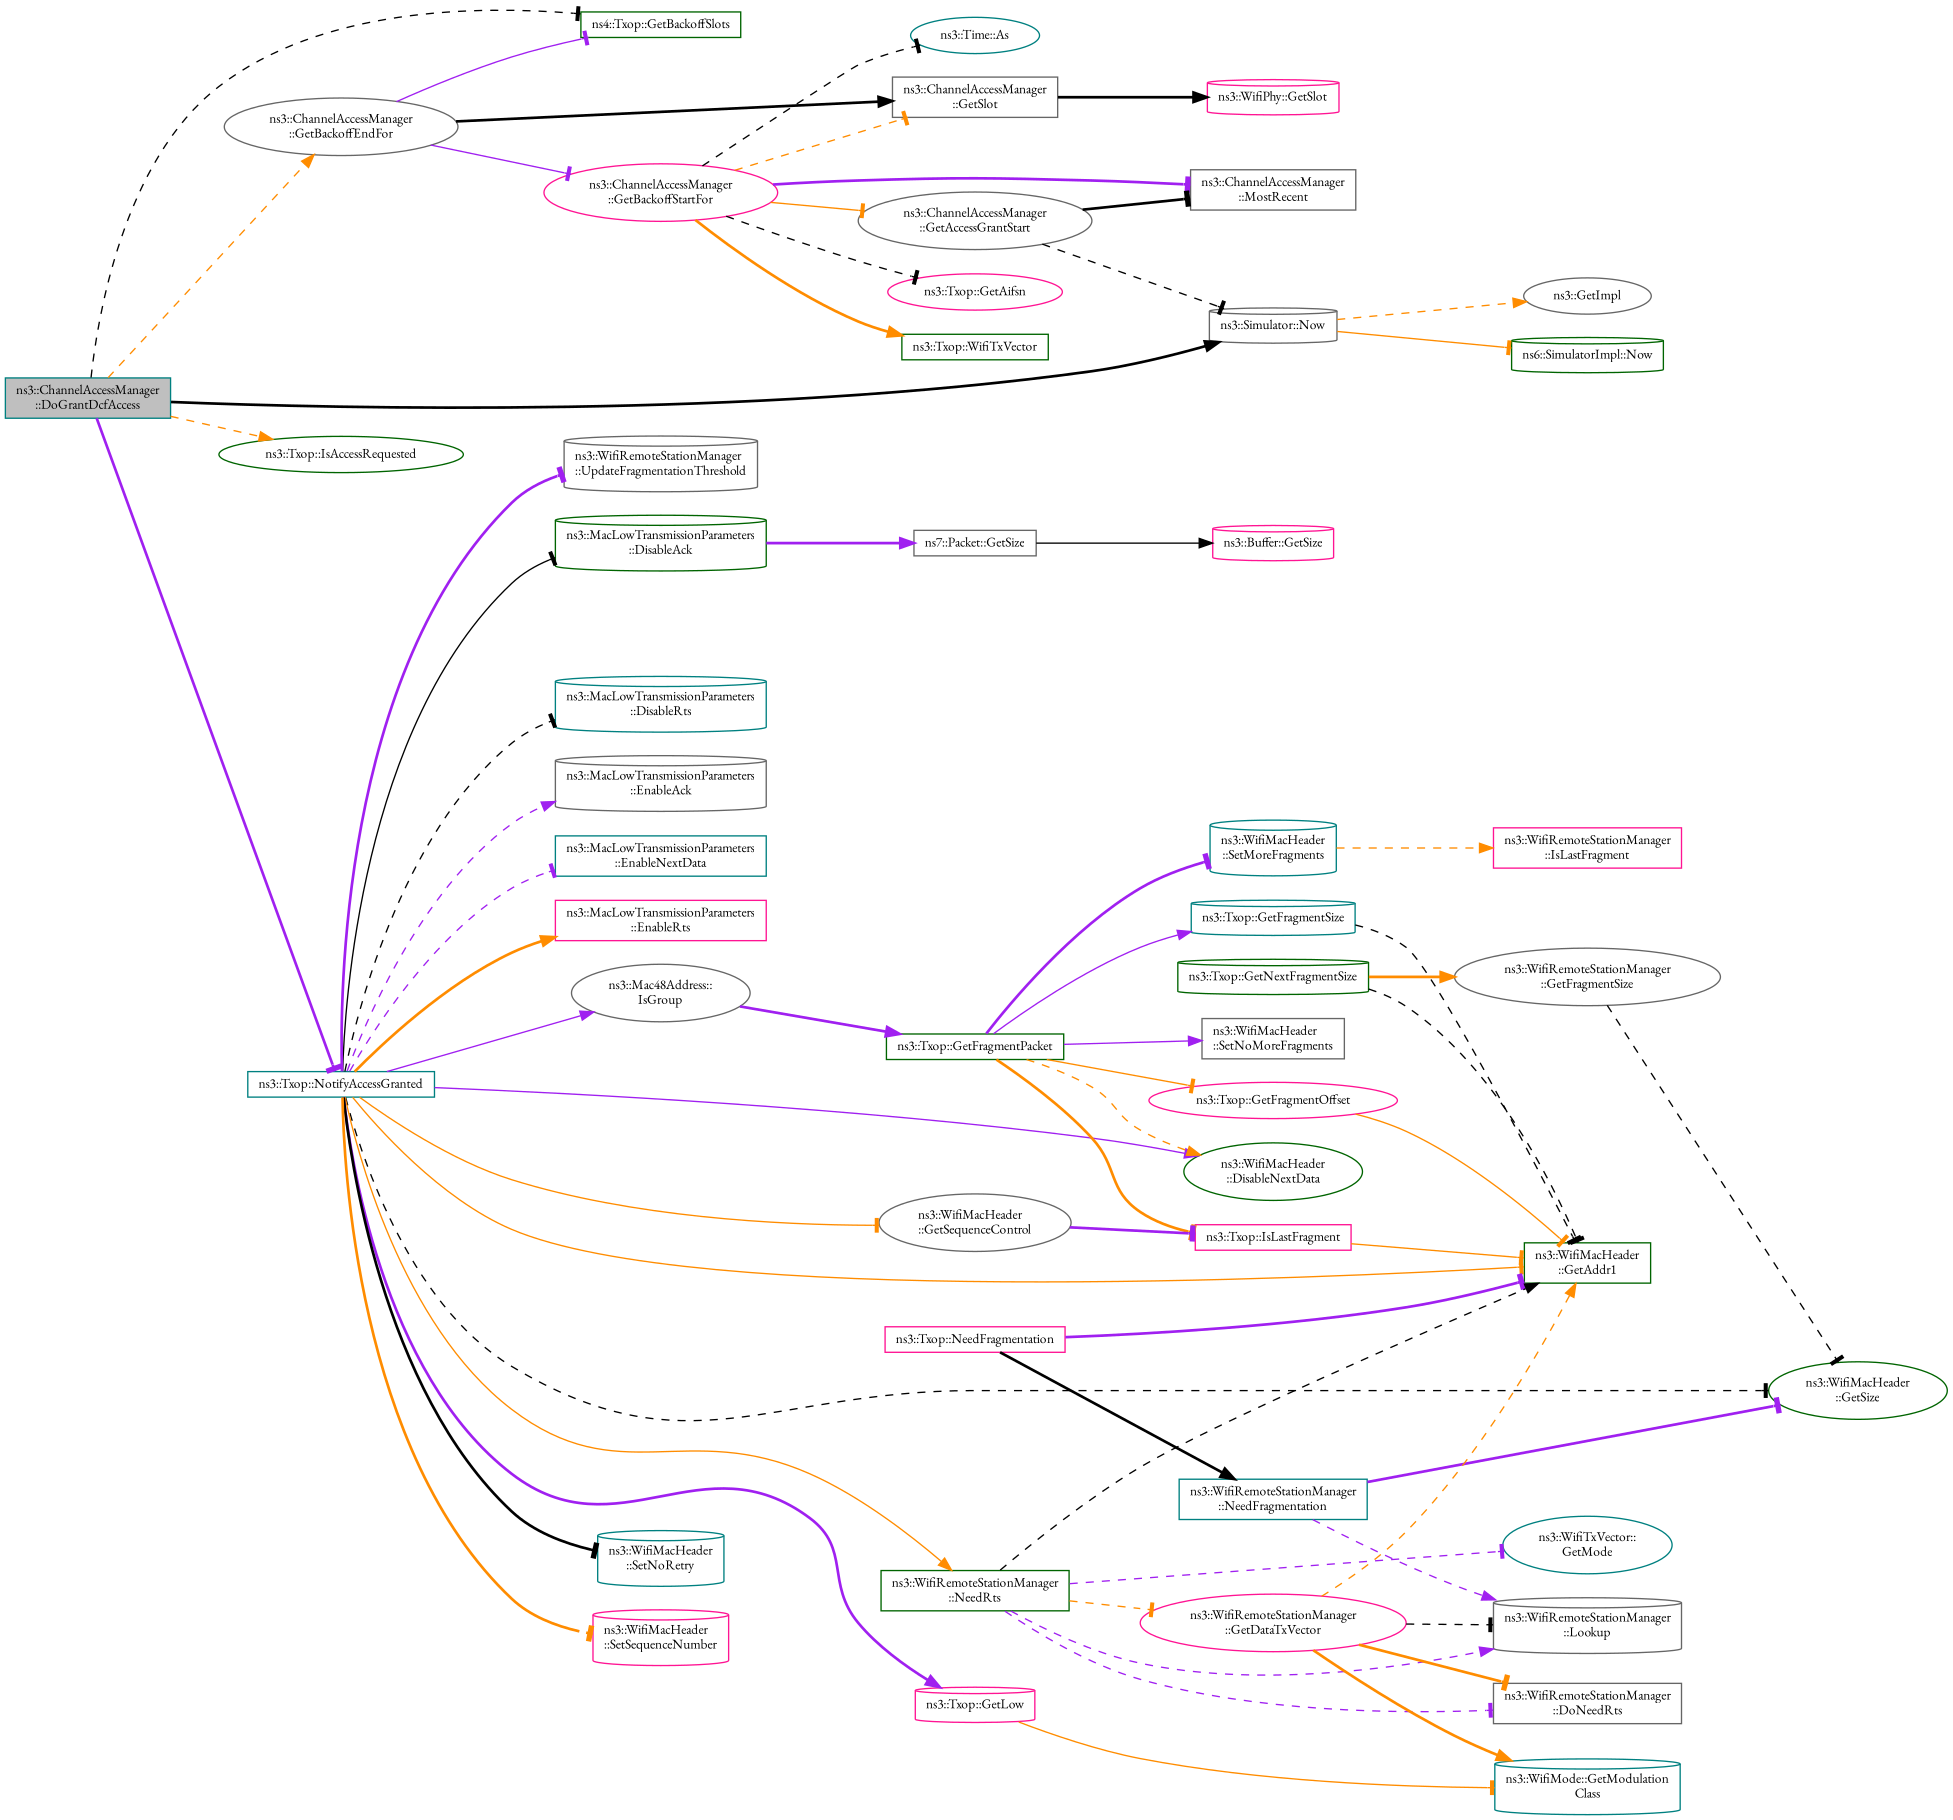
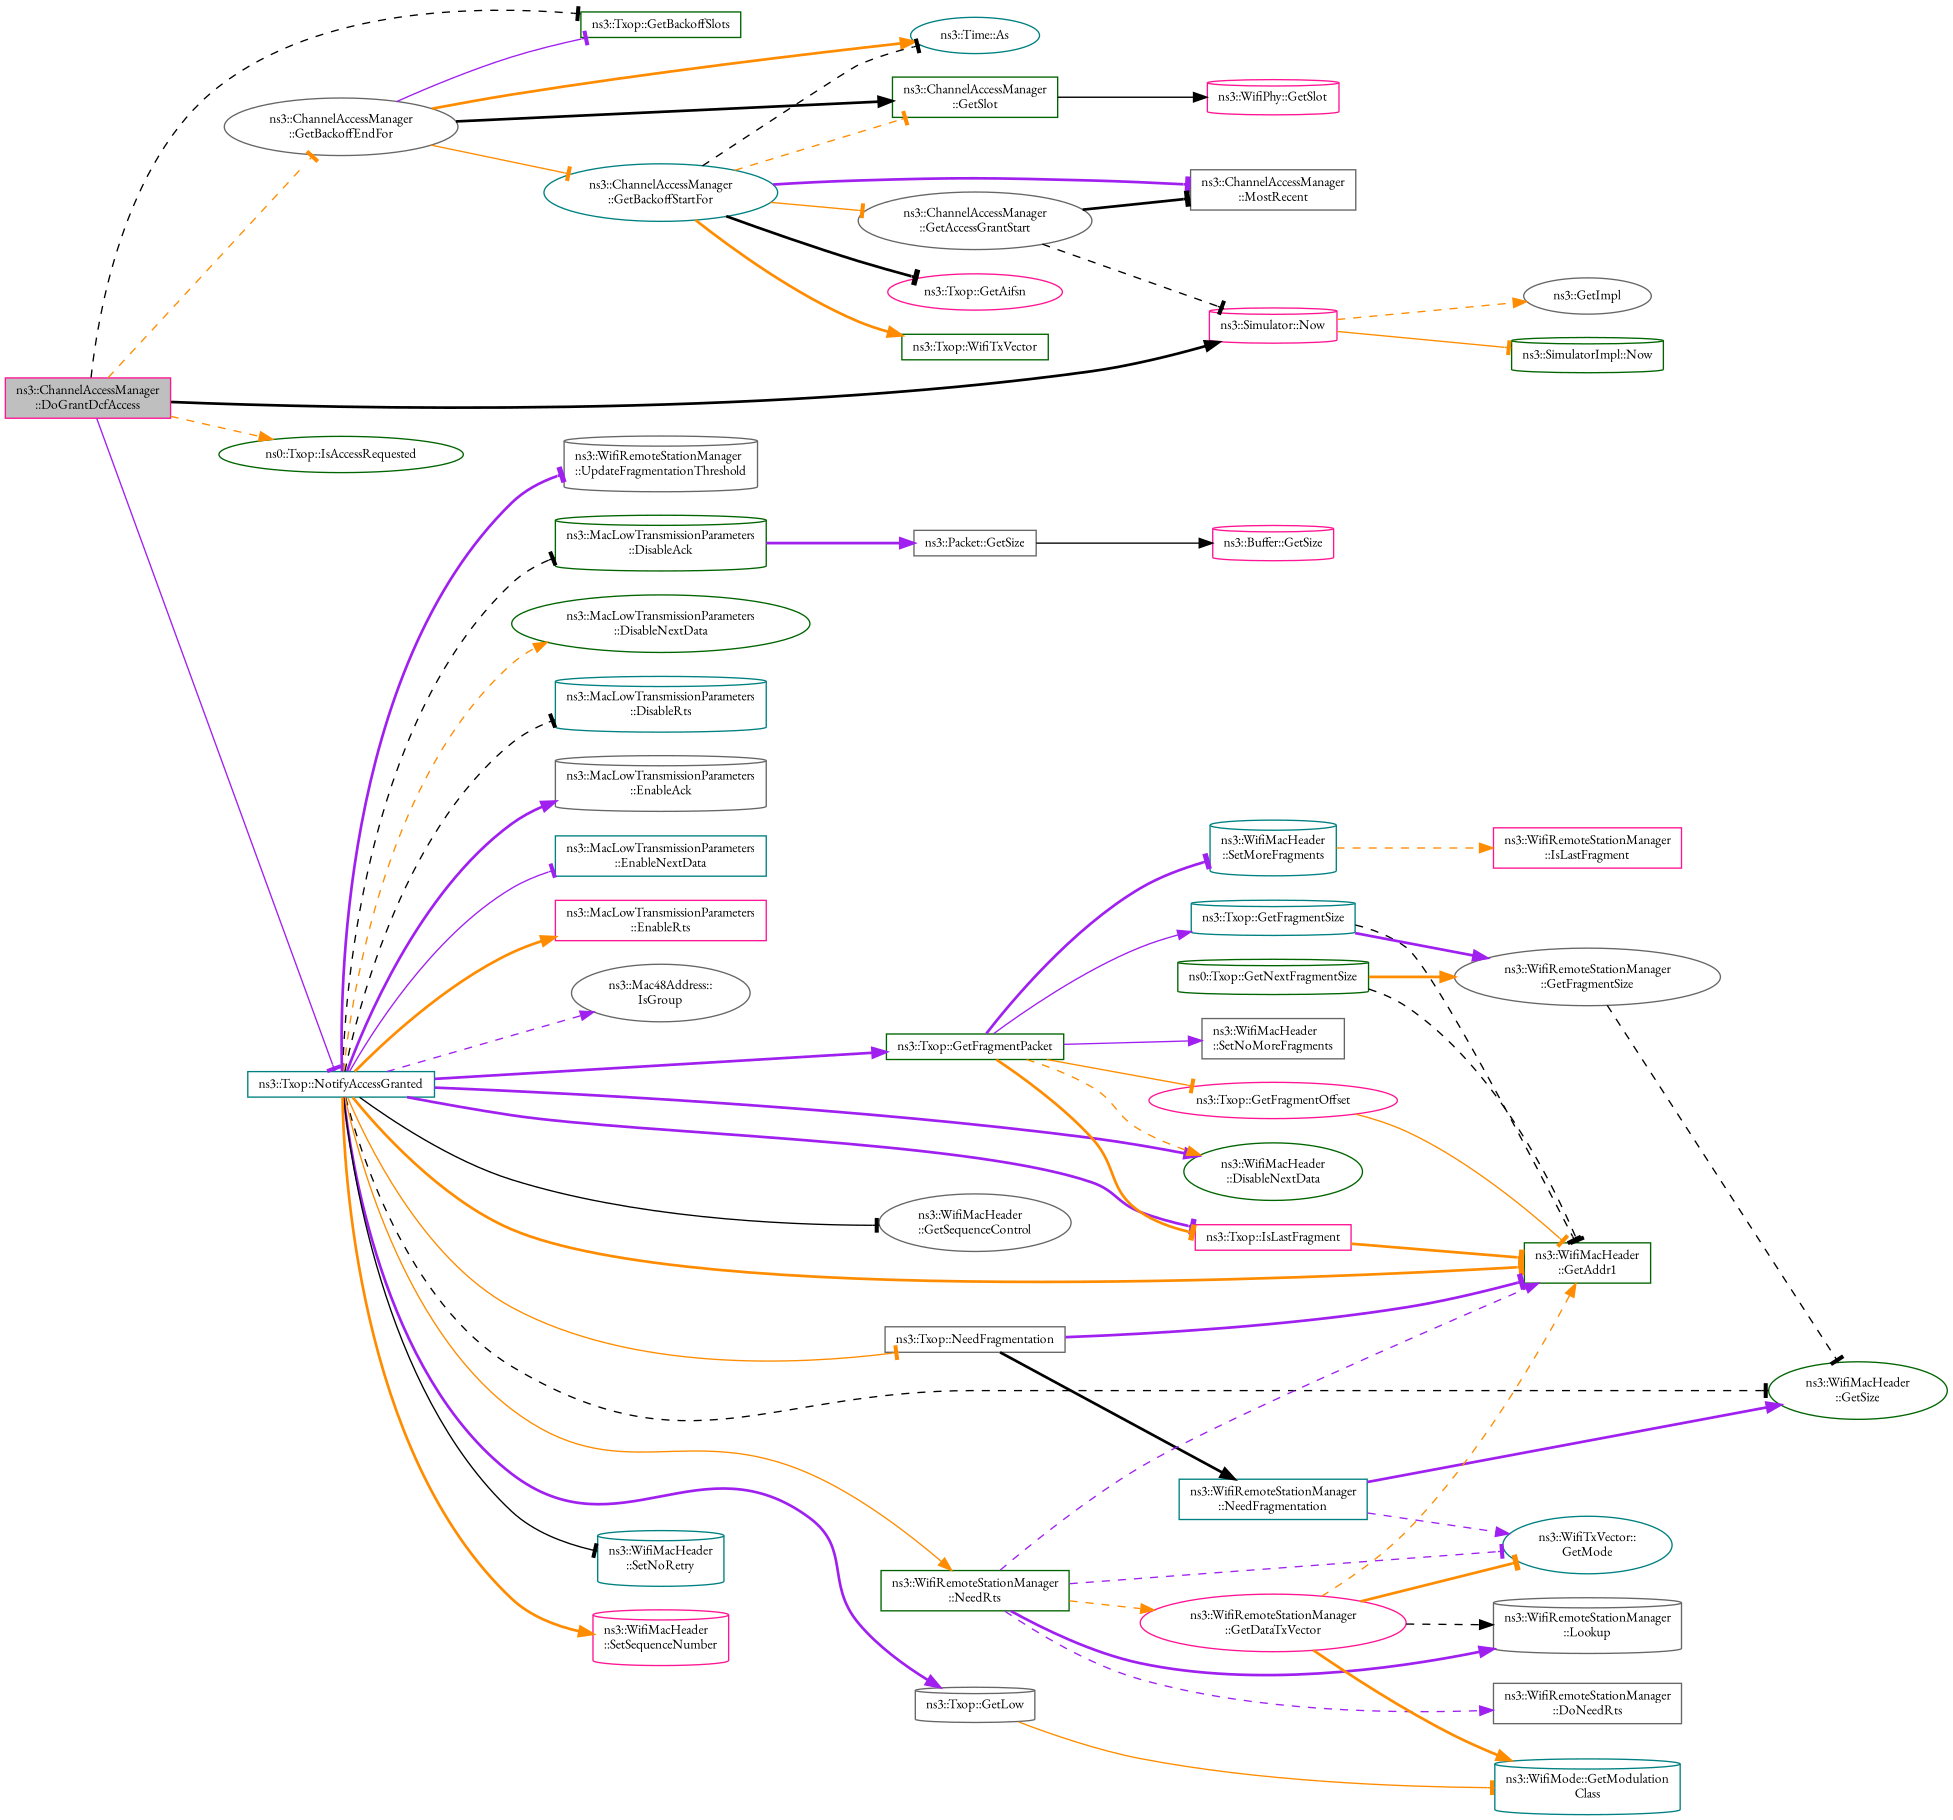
(661, 25) -> (661, 25)
none -> (666, 72)
(975, 97) -> (975, 97)
(1126, 97) -> (1126, 97)
(498, 159) -> (498, 159)
(661, 193) -> (661, 193)
(818, 248) -> (818, 248)
(207, 271) -> (207, 271)
(1273, 326) -> (1273, 326)
(1587, 355) -> (1587, 355)
(88, 398) -> (88, 398)
(341, 454) -> (341, 454)
(975, 543) -> (975, 543)
none -> (661, 624)
(215, 741) -> (215, 741)
(390, 790) -> (390, 790)
(423, 921) -> (423, 921)
none -> (1417, 945)
(433, 955) -> (433, 955)
(1273, 977) -> (1273, 977)
(813, 1019) -> (653, 1066)
(484, 1044) -> (484, 1044)
(811, 1110) -> (811, 1110)
(605, 1202) -> (605, 1202)
(1129, 1230) -> (803, 1140)
(1434, 1251) -> (1434, 1251)
(908, 1280) -> (908, 1280)
none -> (566, 1331)
(975, 1340) -> (975, 1340)
(411, 1360) -> (411, 1360)
(393, 1401) -> (393, 1401)
(1252, 1410) -> (1252, 1410)
(1570, 1444) -> (1570, 1444)
(1413, 1568) -> (1432, 1522)
(1105, 1605) -> (1105, 1605)
(1446, 1624) -> (1446, 1624)
(1444, 1667) -> (1436, 1582)
(1240, 1674) -> (1240, 1674)
(1236, 1699) -> (1236, 1699)
(975, 1705) -> (975, 1705)
